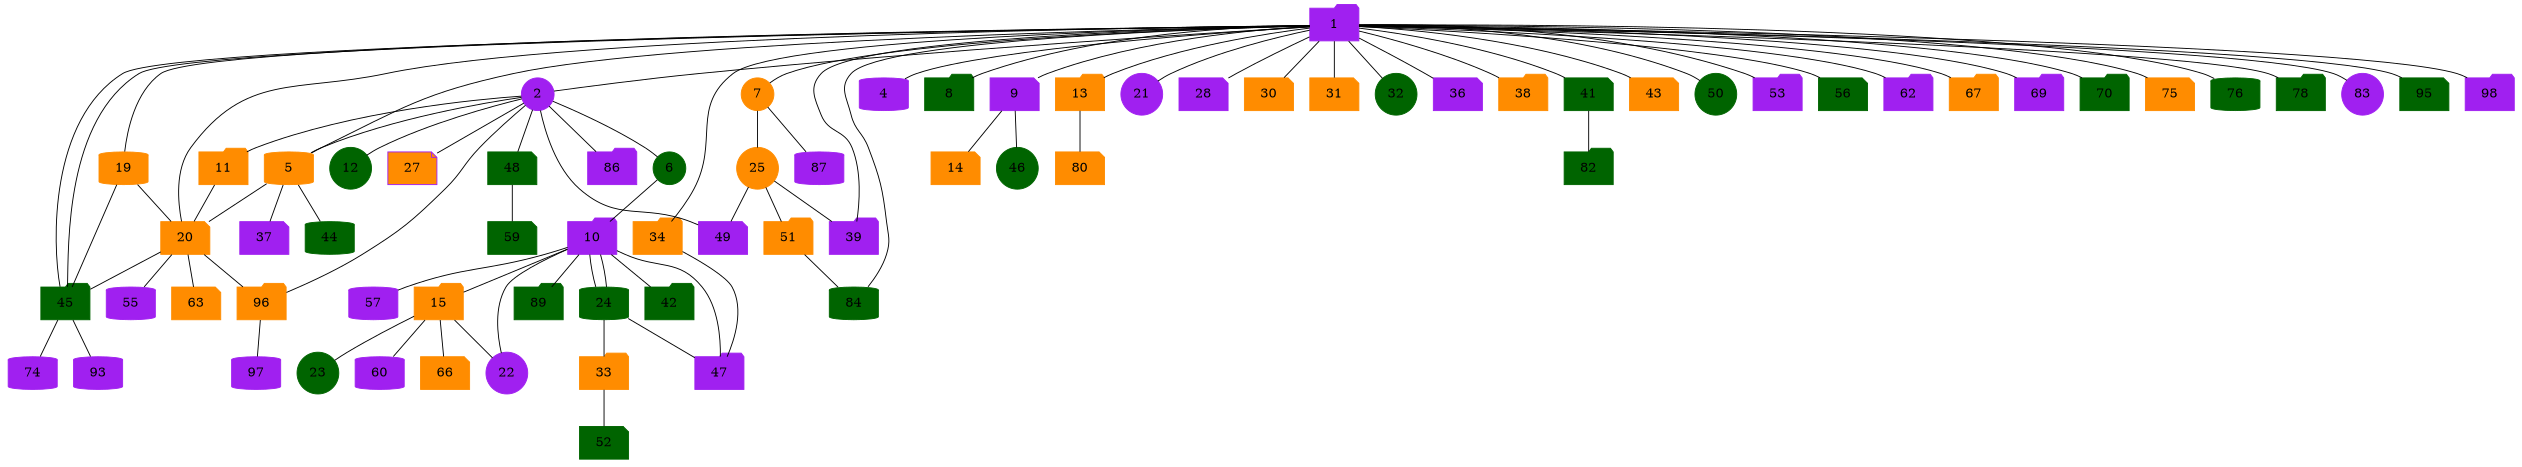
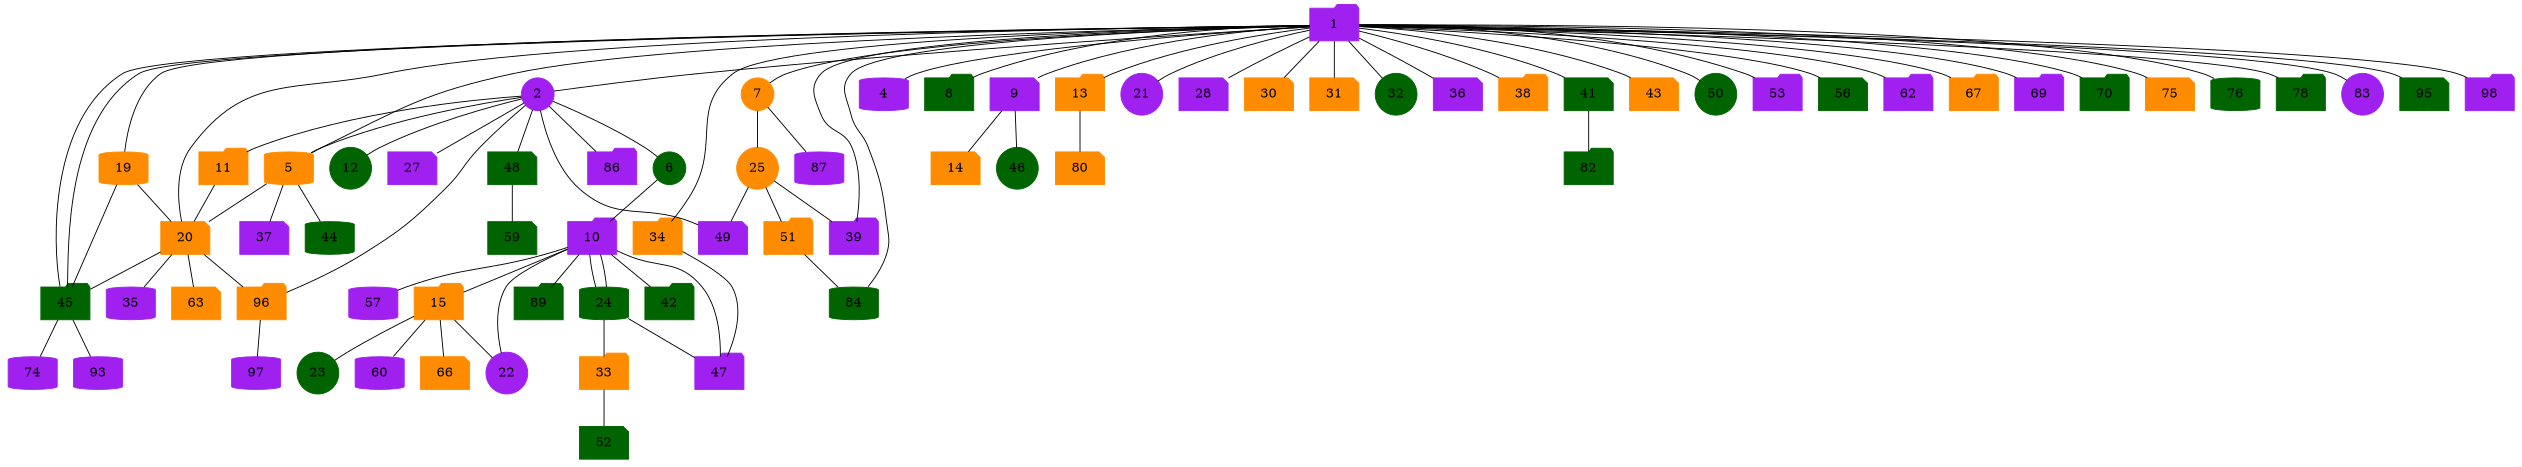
(412, 168) -> (412, 168)
(131, 303) -> (131, 303)
